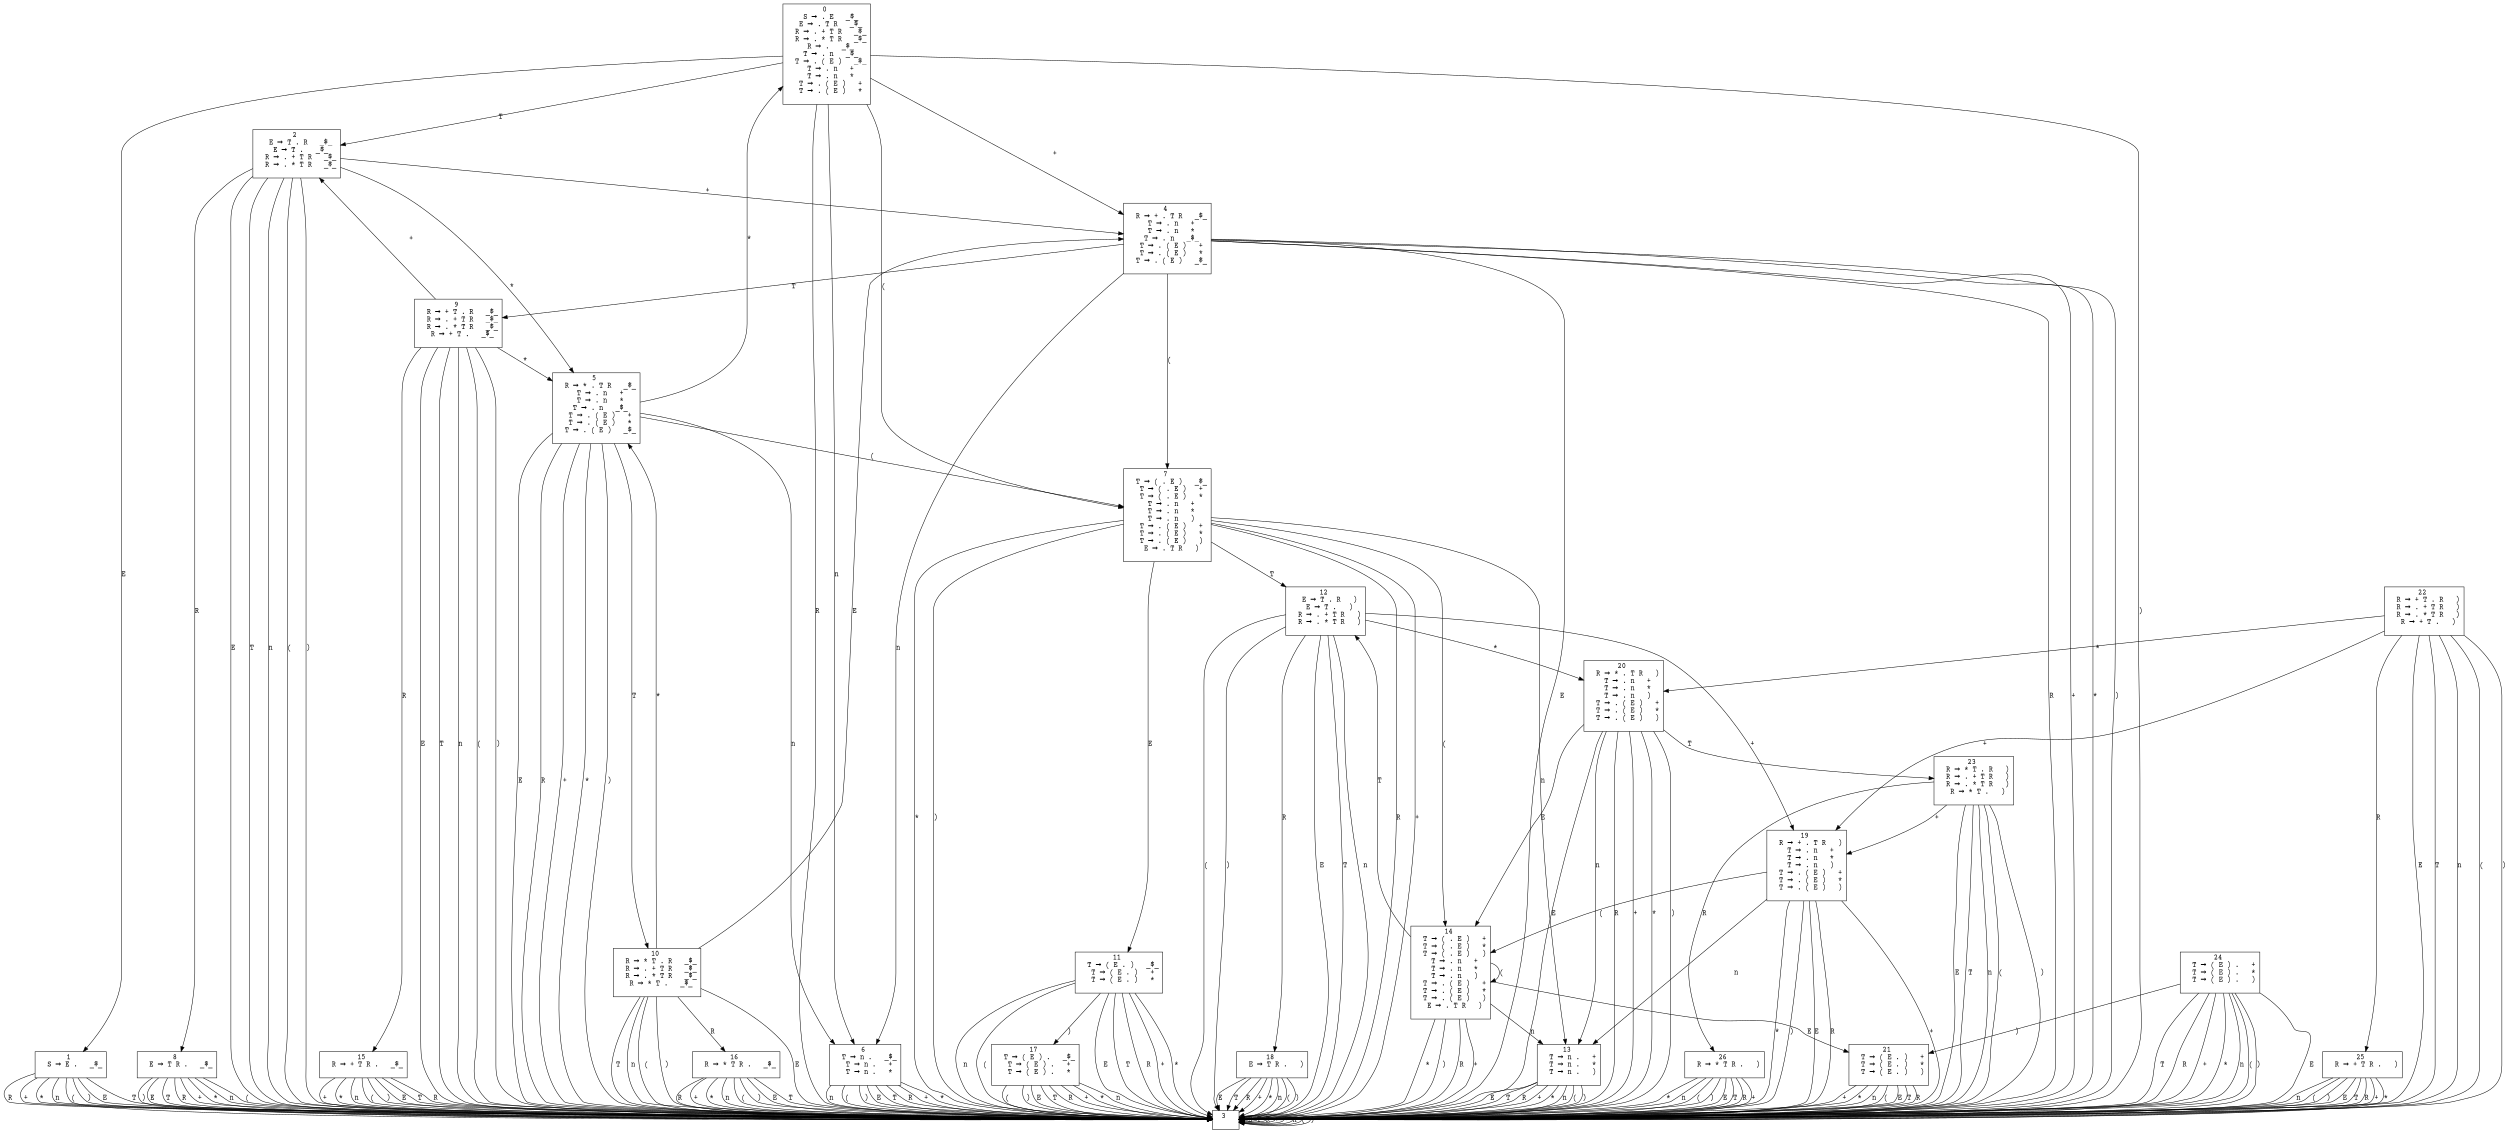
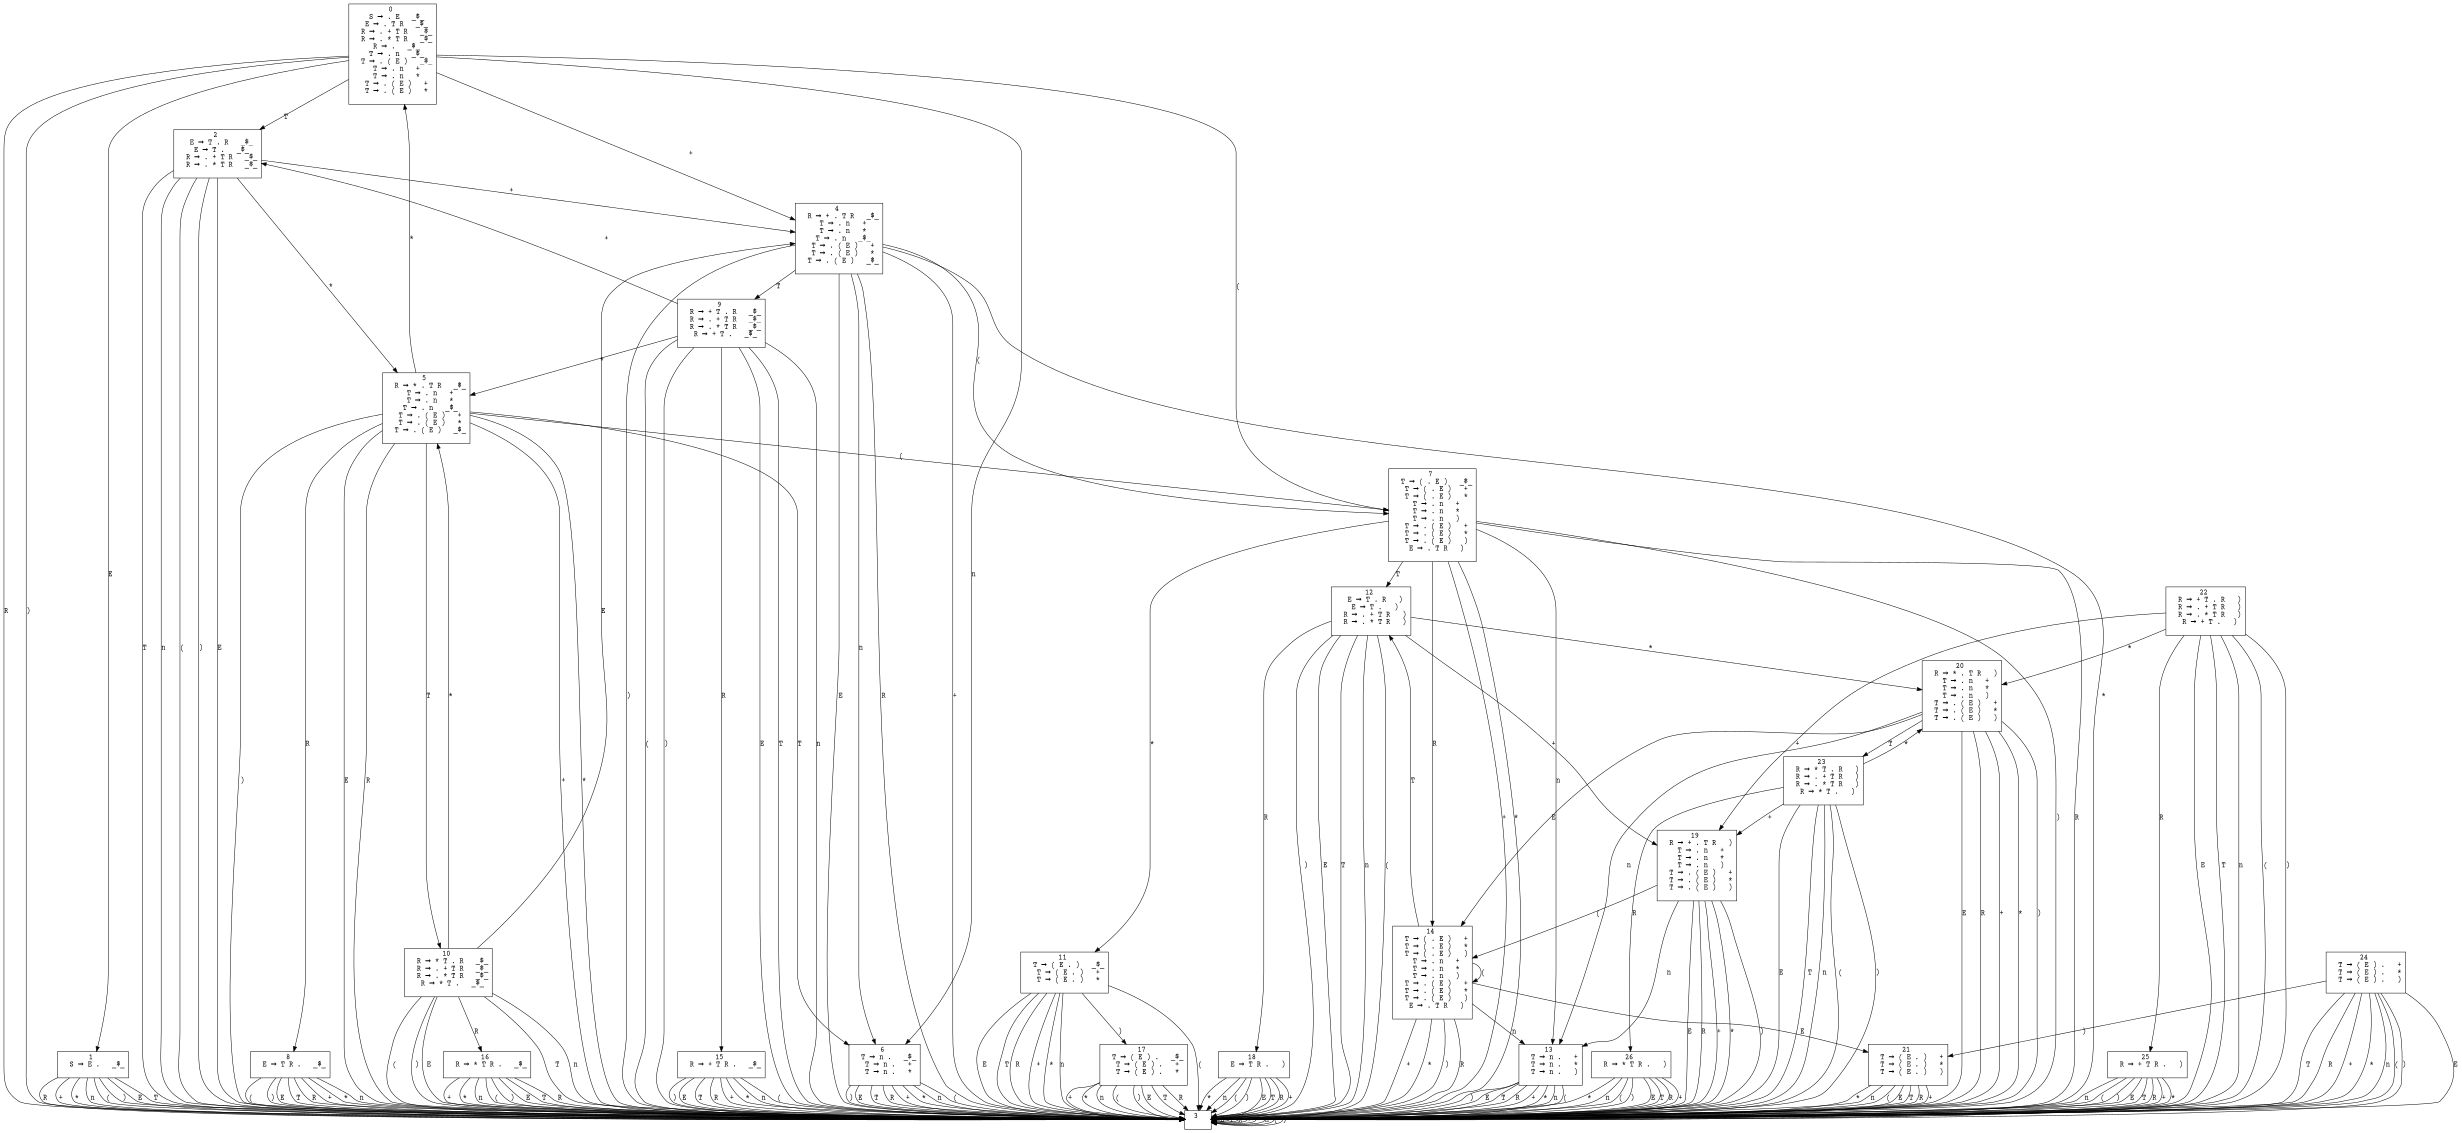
(195, 595) -> (306, 718)
(793, 744) -> (800, 744)
(1150, 744) -> (1152, 744)
(1445, 744) -> (1435, 744)
none -> (1892, 749)
